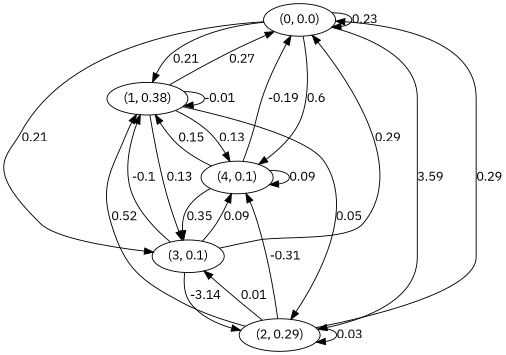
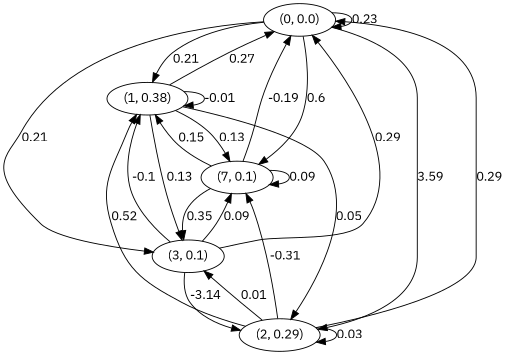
(237, 177) -> (237, 177)
